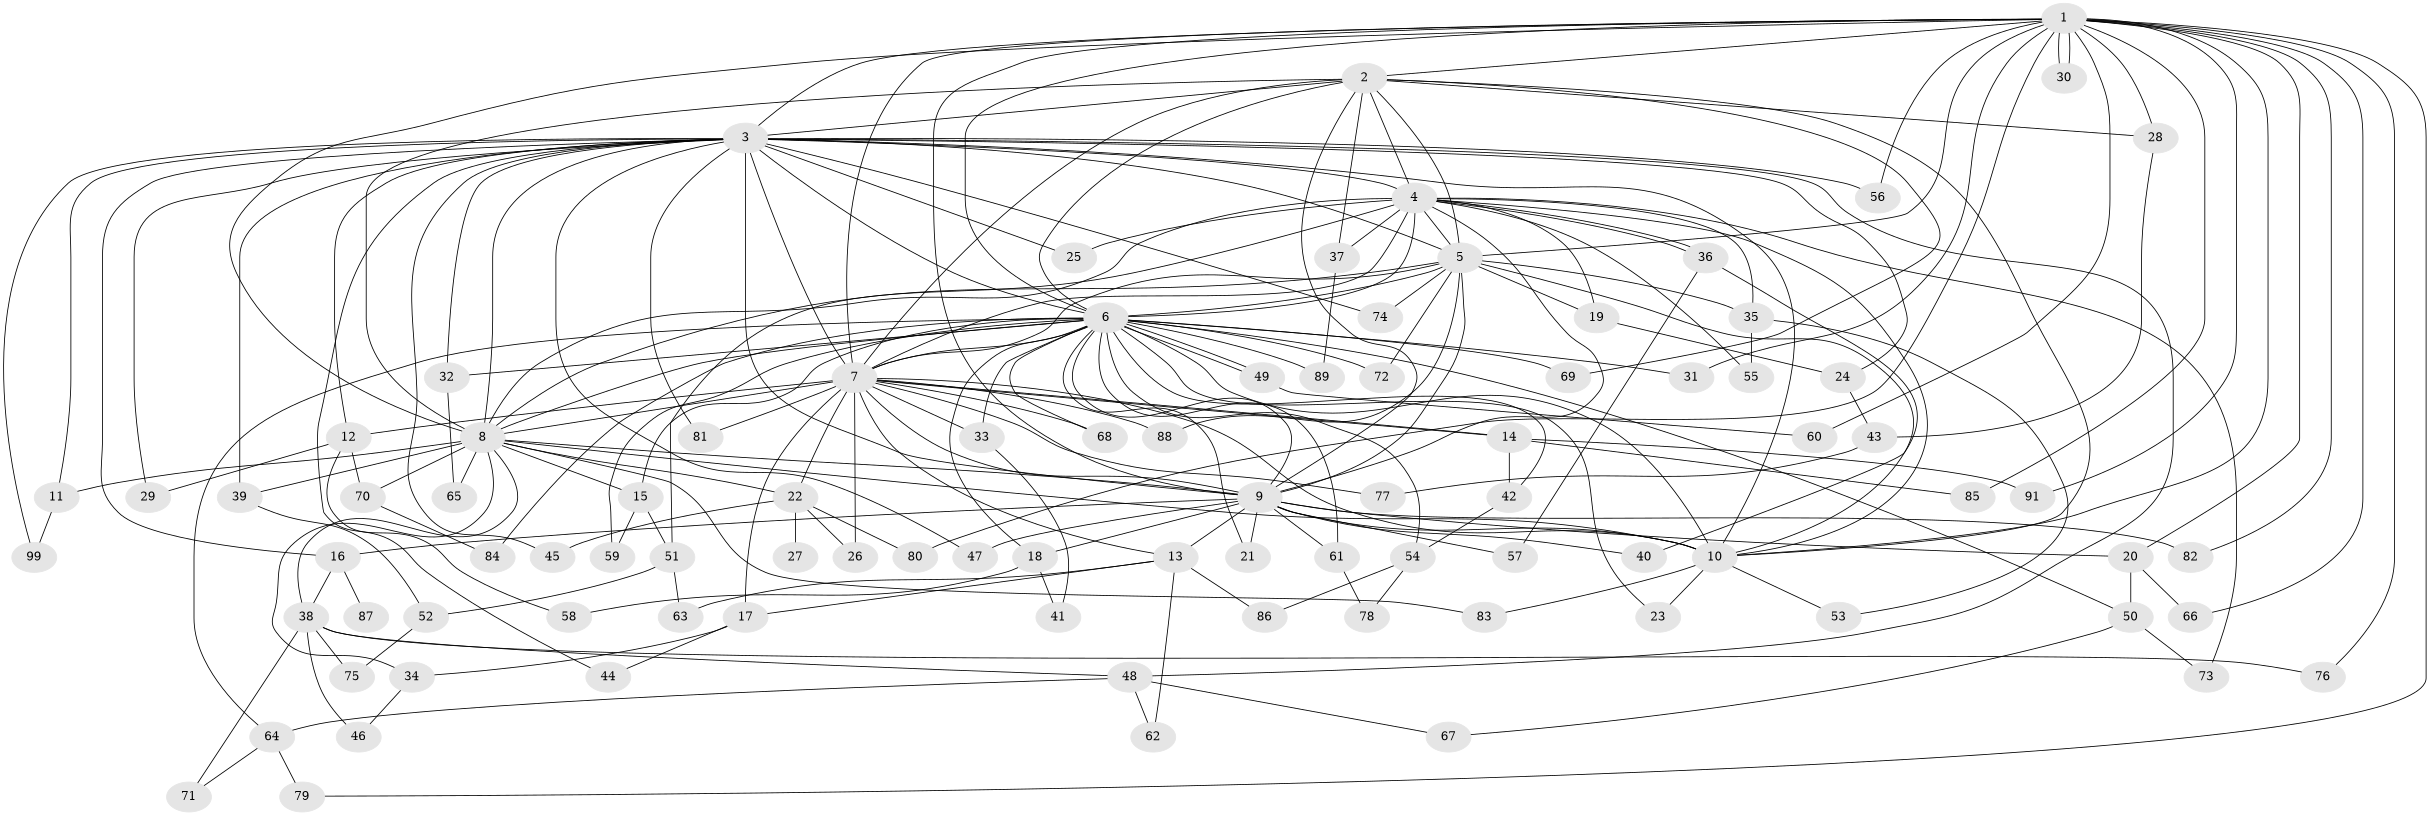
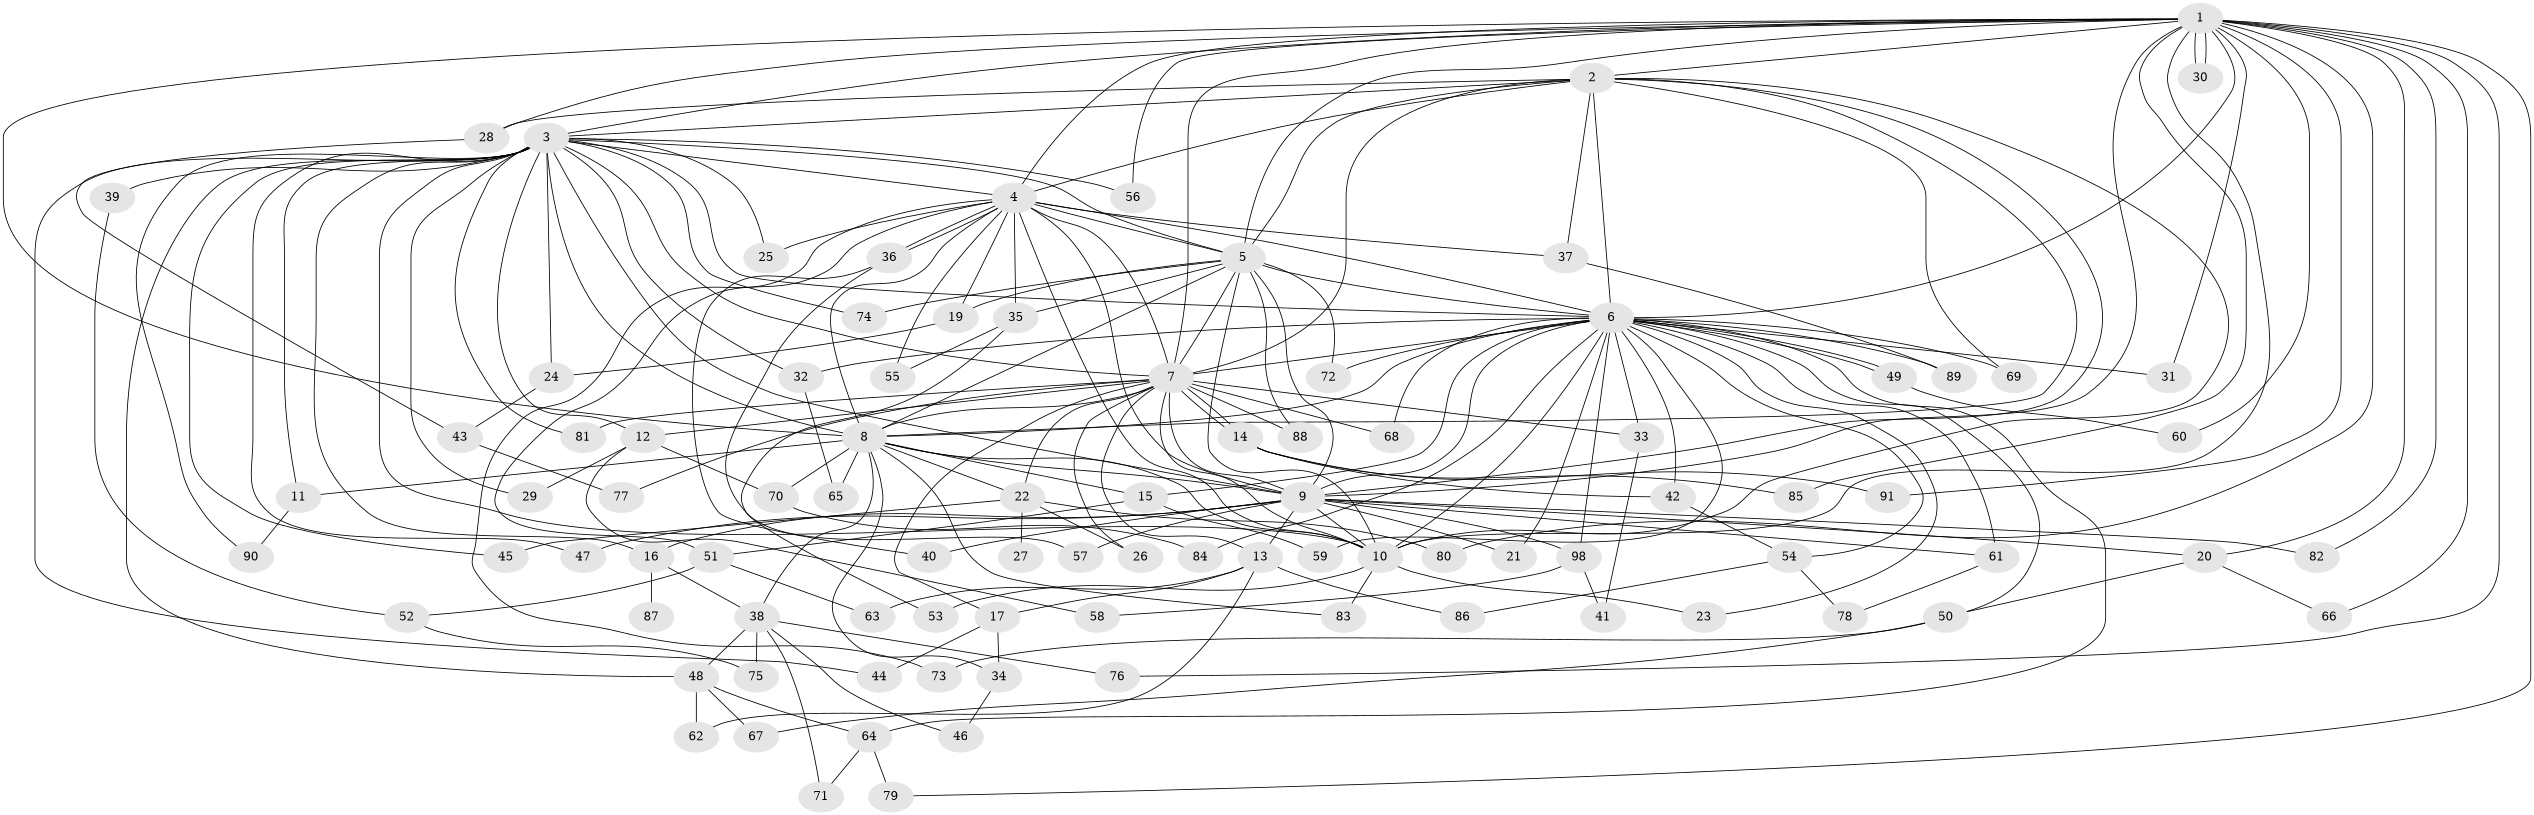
none -> (1574, 28)
(361, 468) -> none
(34, 557) -> (251, 557)
(1035, 557) -> (1579, 557)
